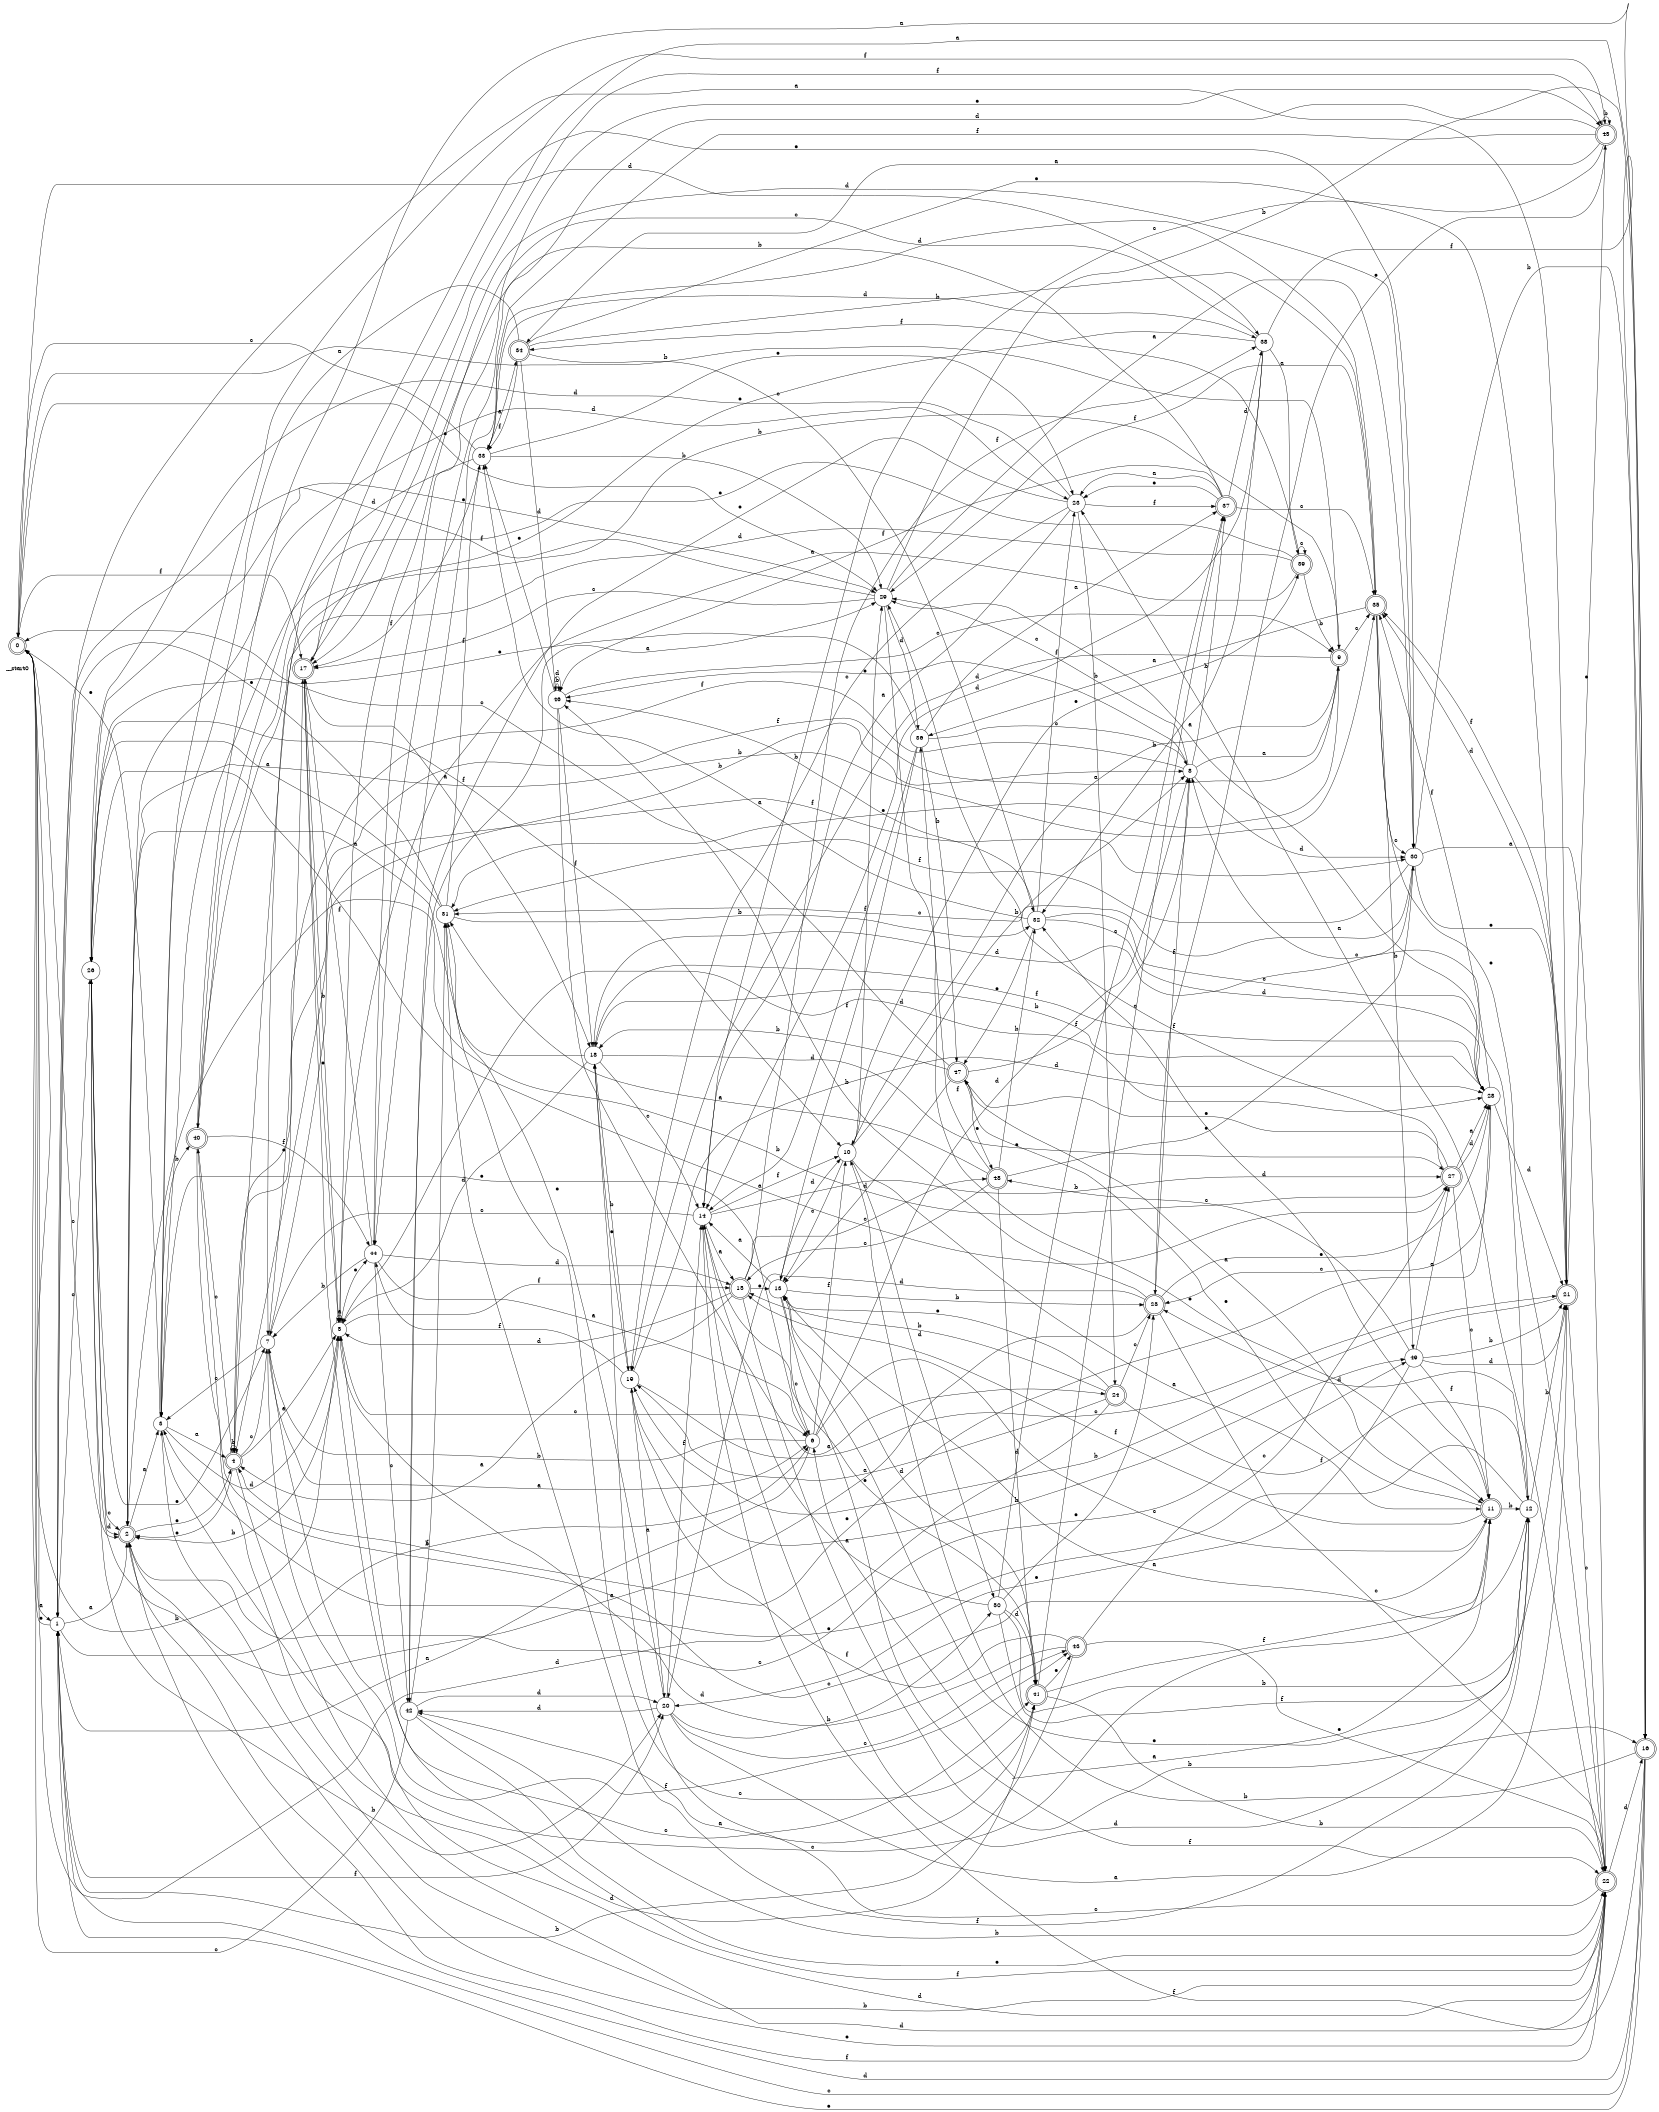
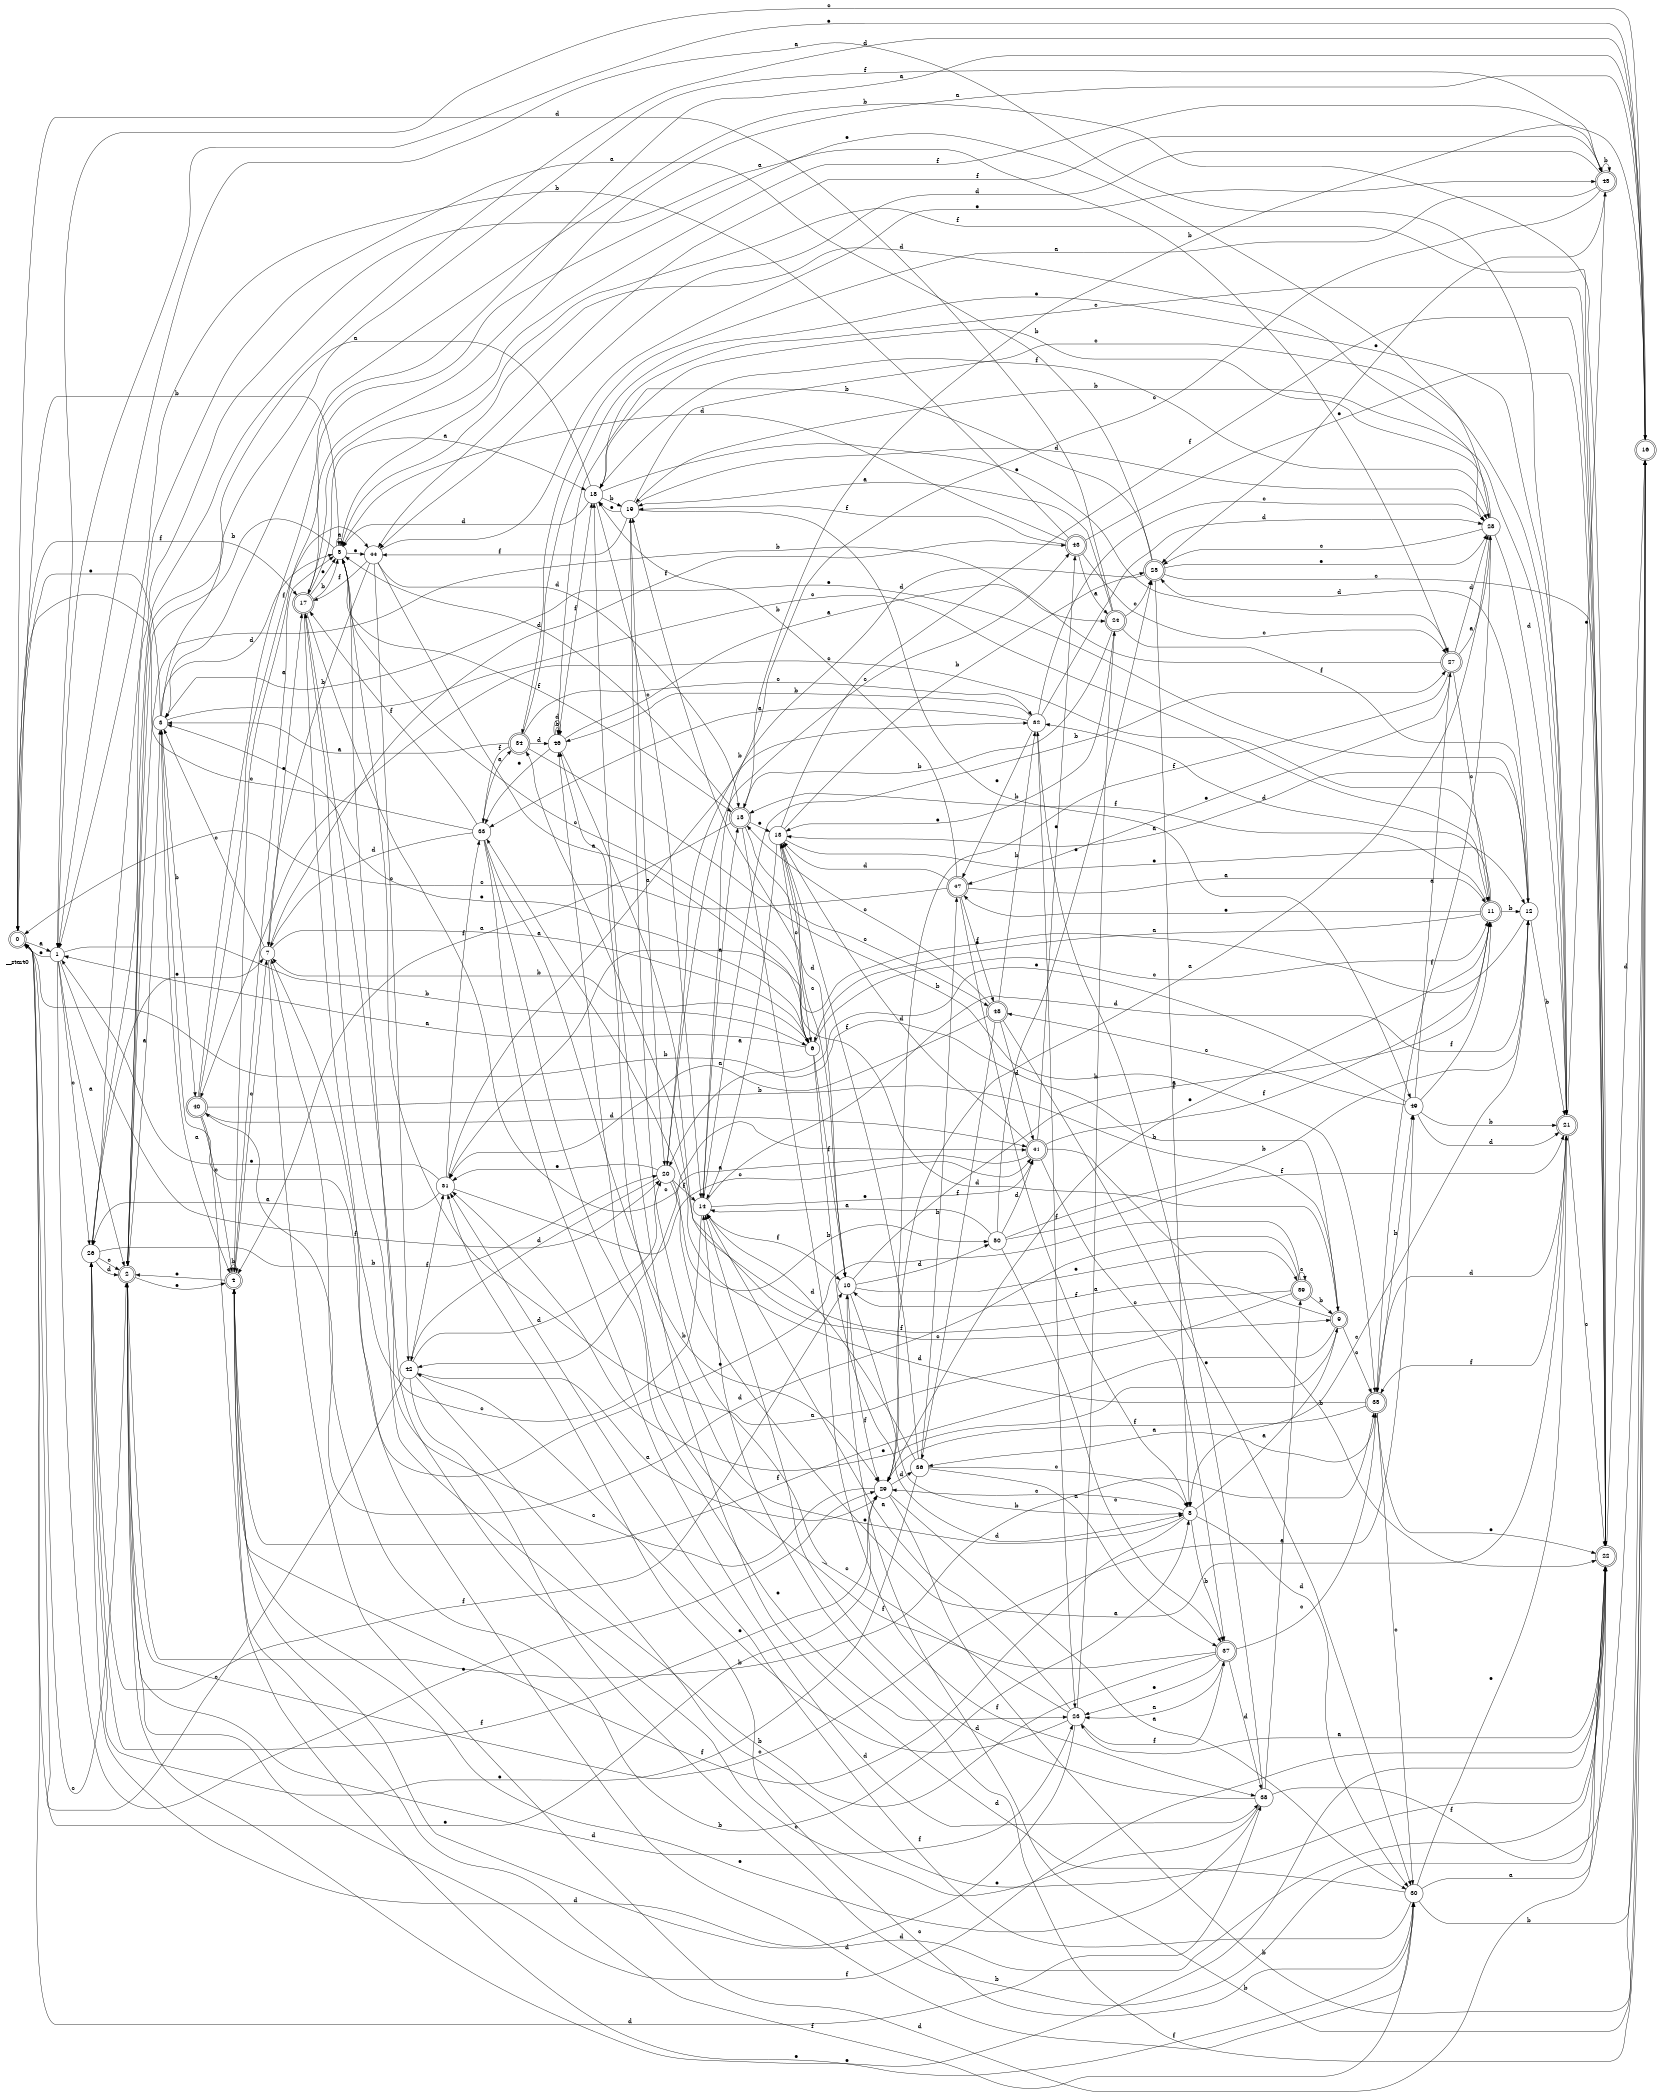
none -> (1088, 585)
